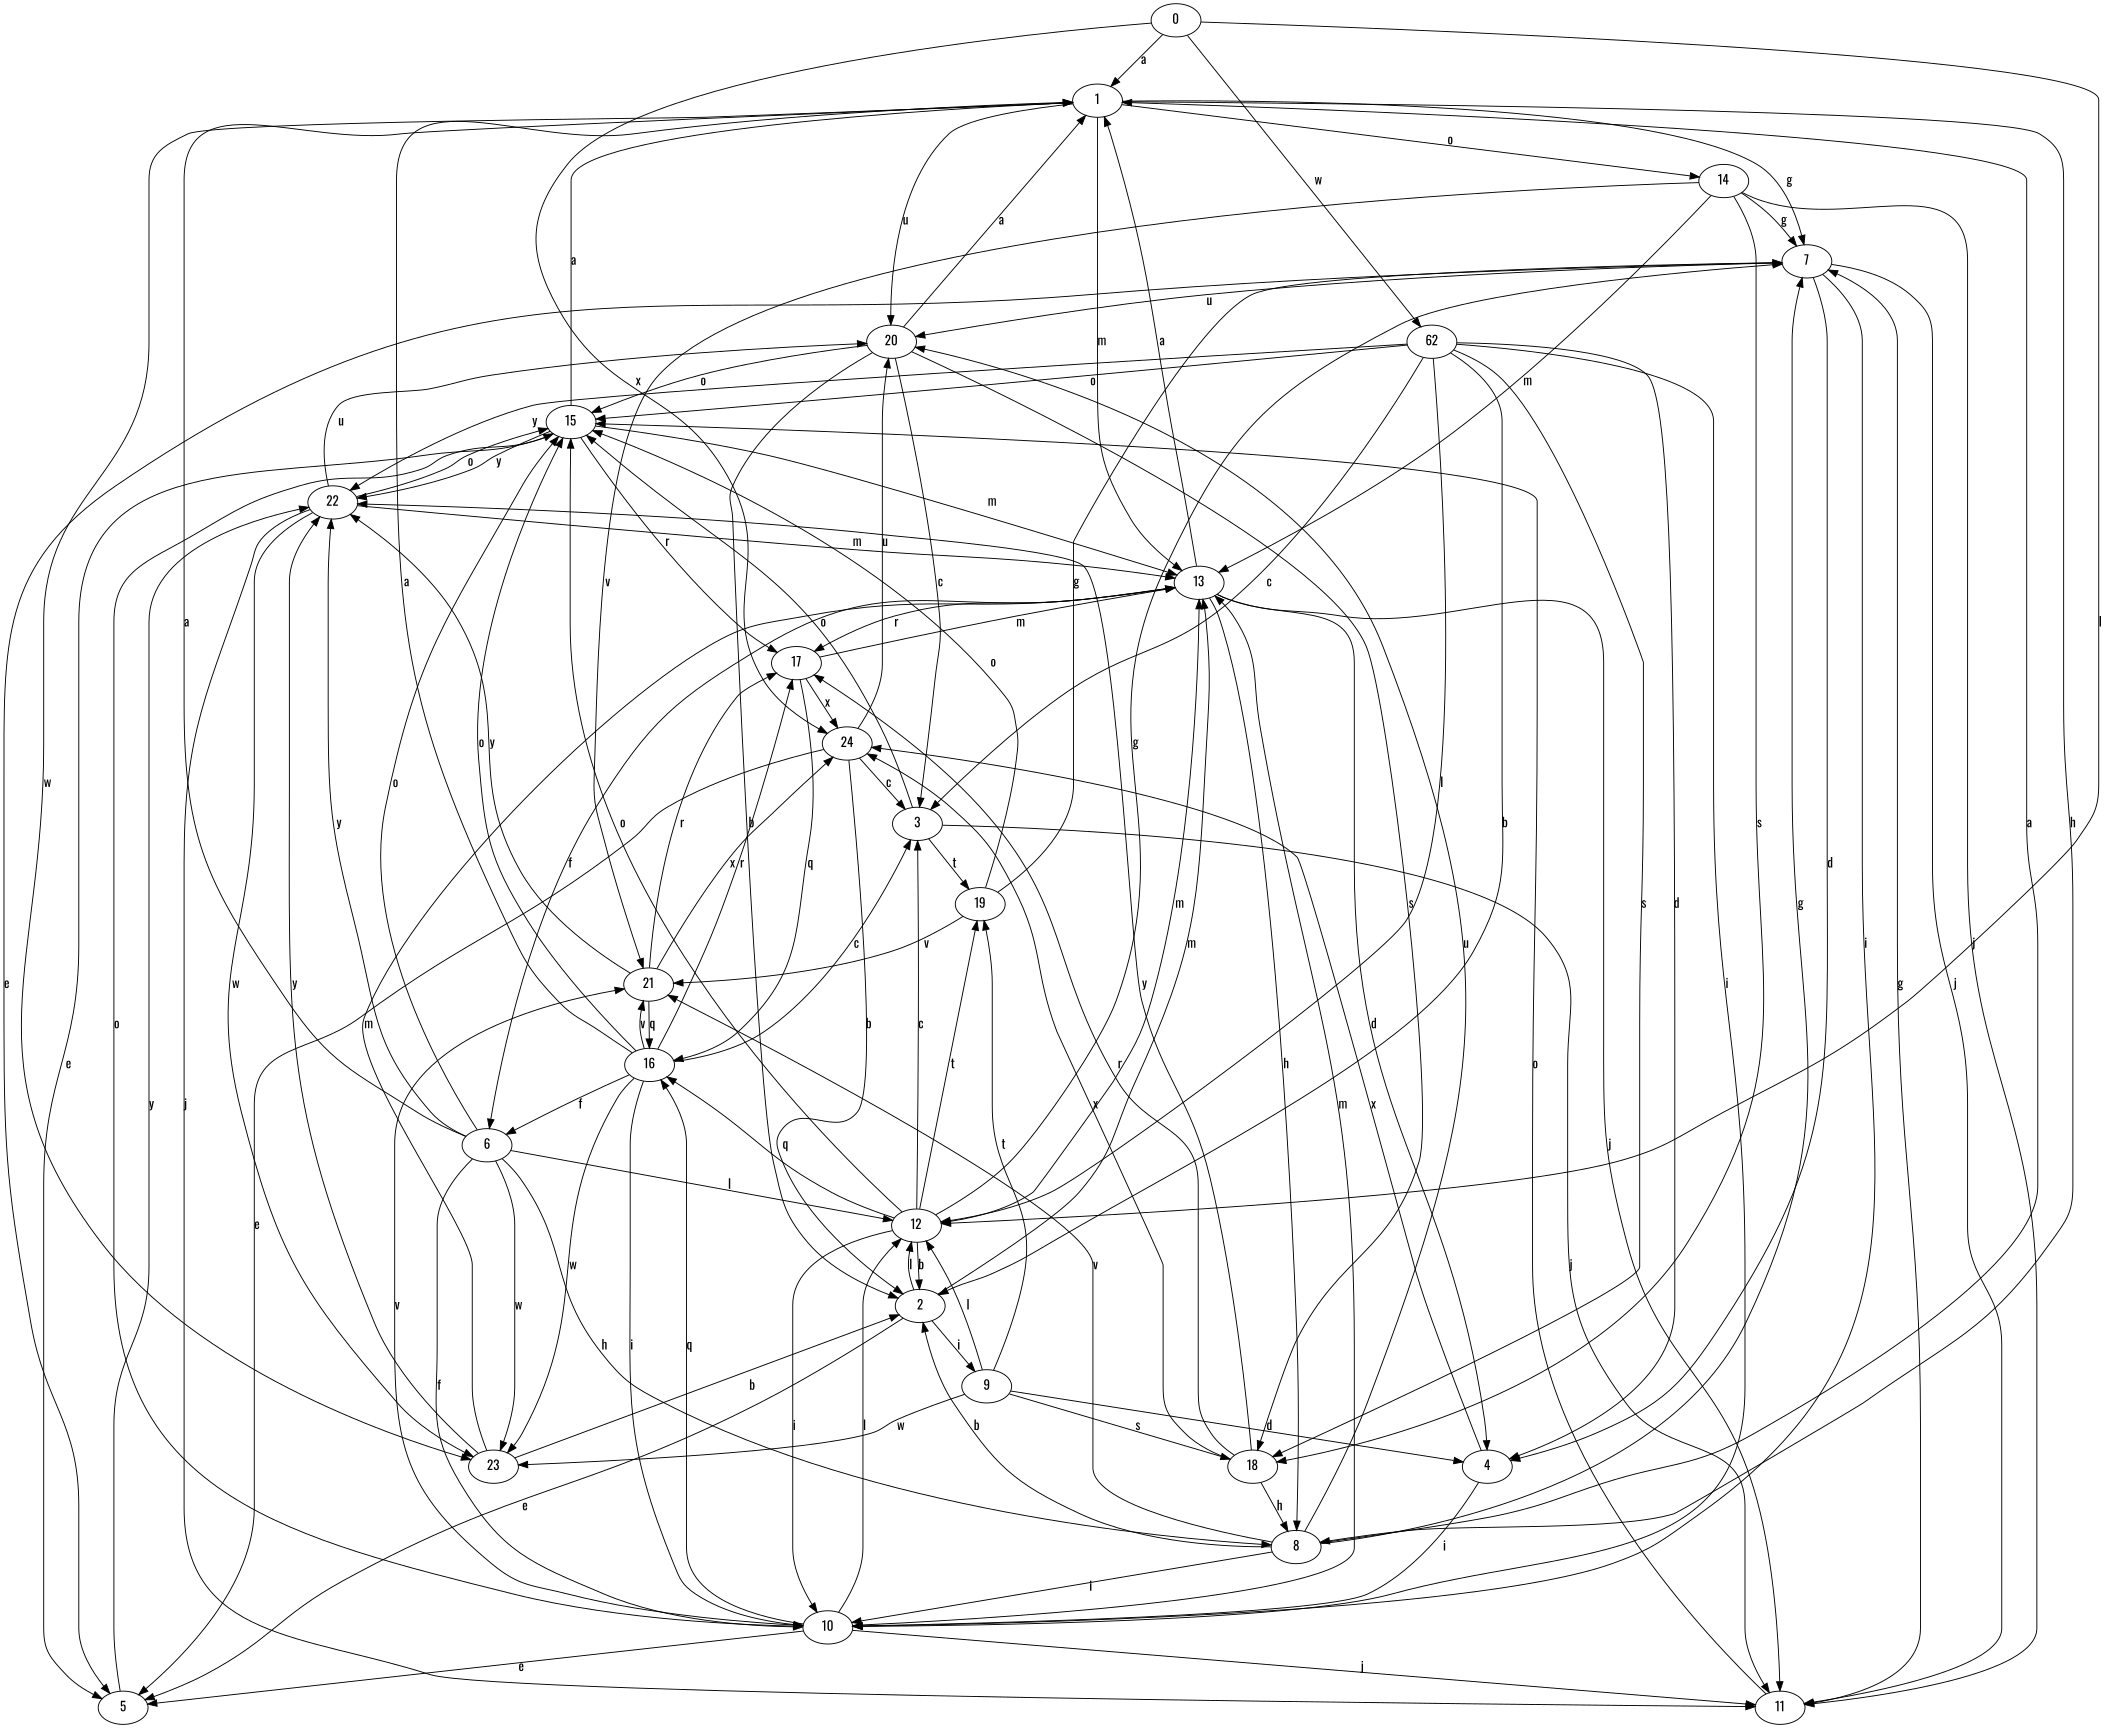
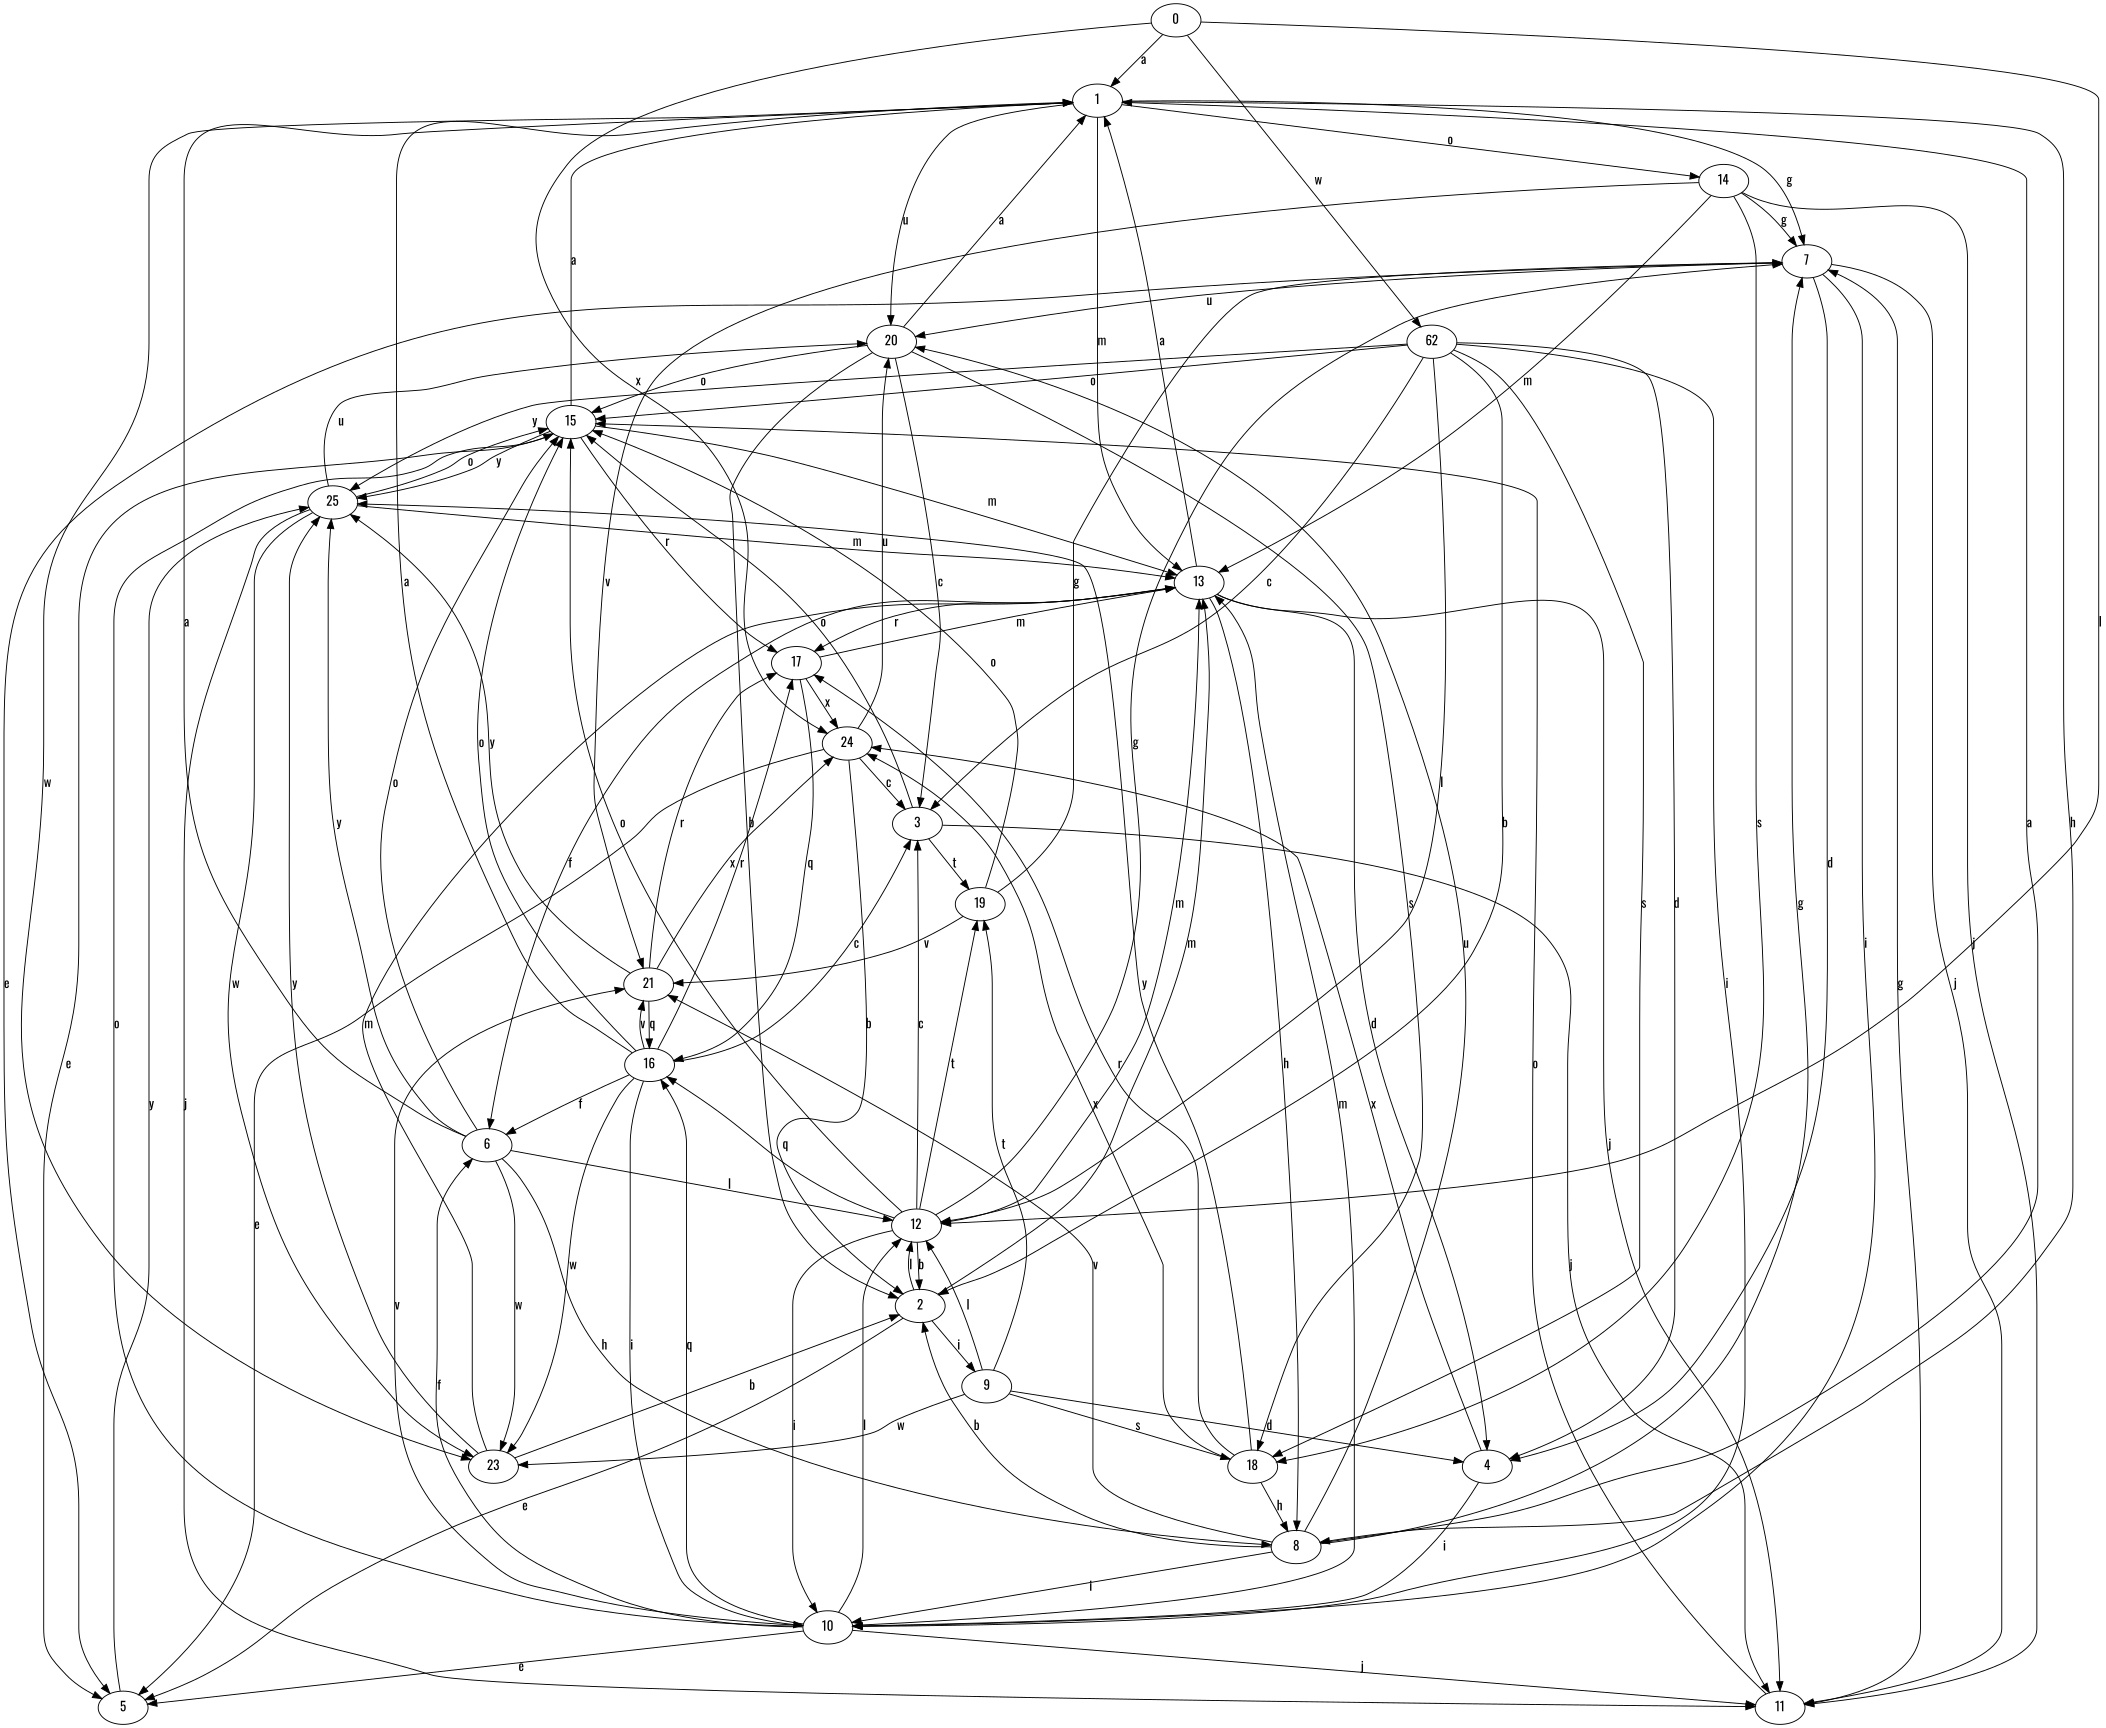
(333, 502) -> (333, 502)
(471, 1500) -> (476, 1508)
